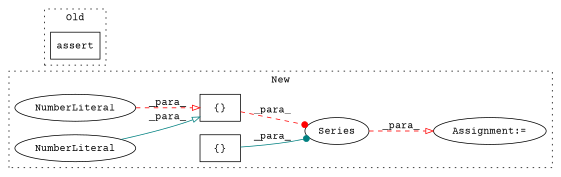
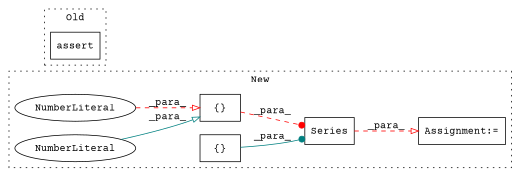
(337, 131) -> (330, 131)
(490, 131) -> (462, 131)
